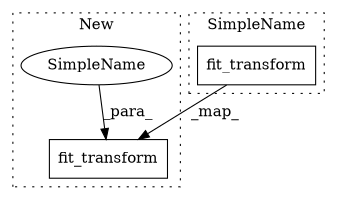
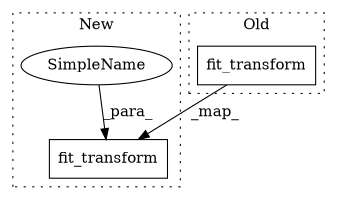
(257, 25) -> (257, 25)
